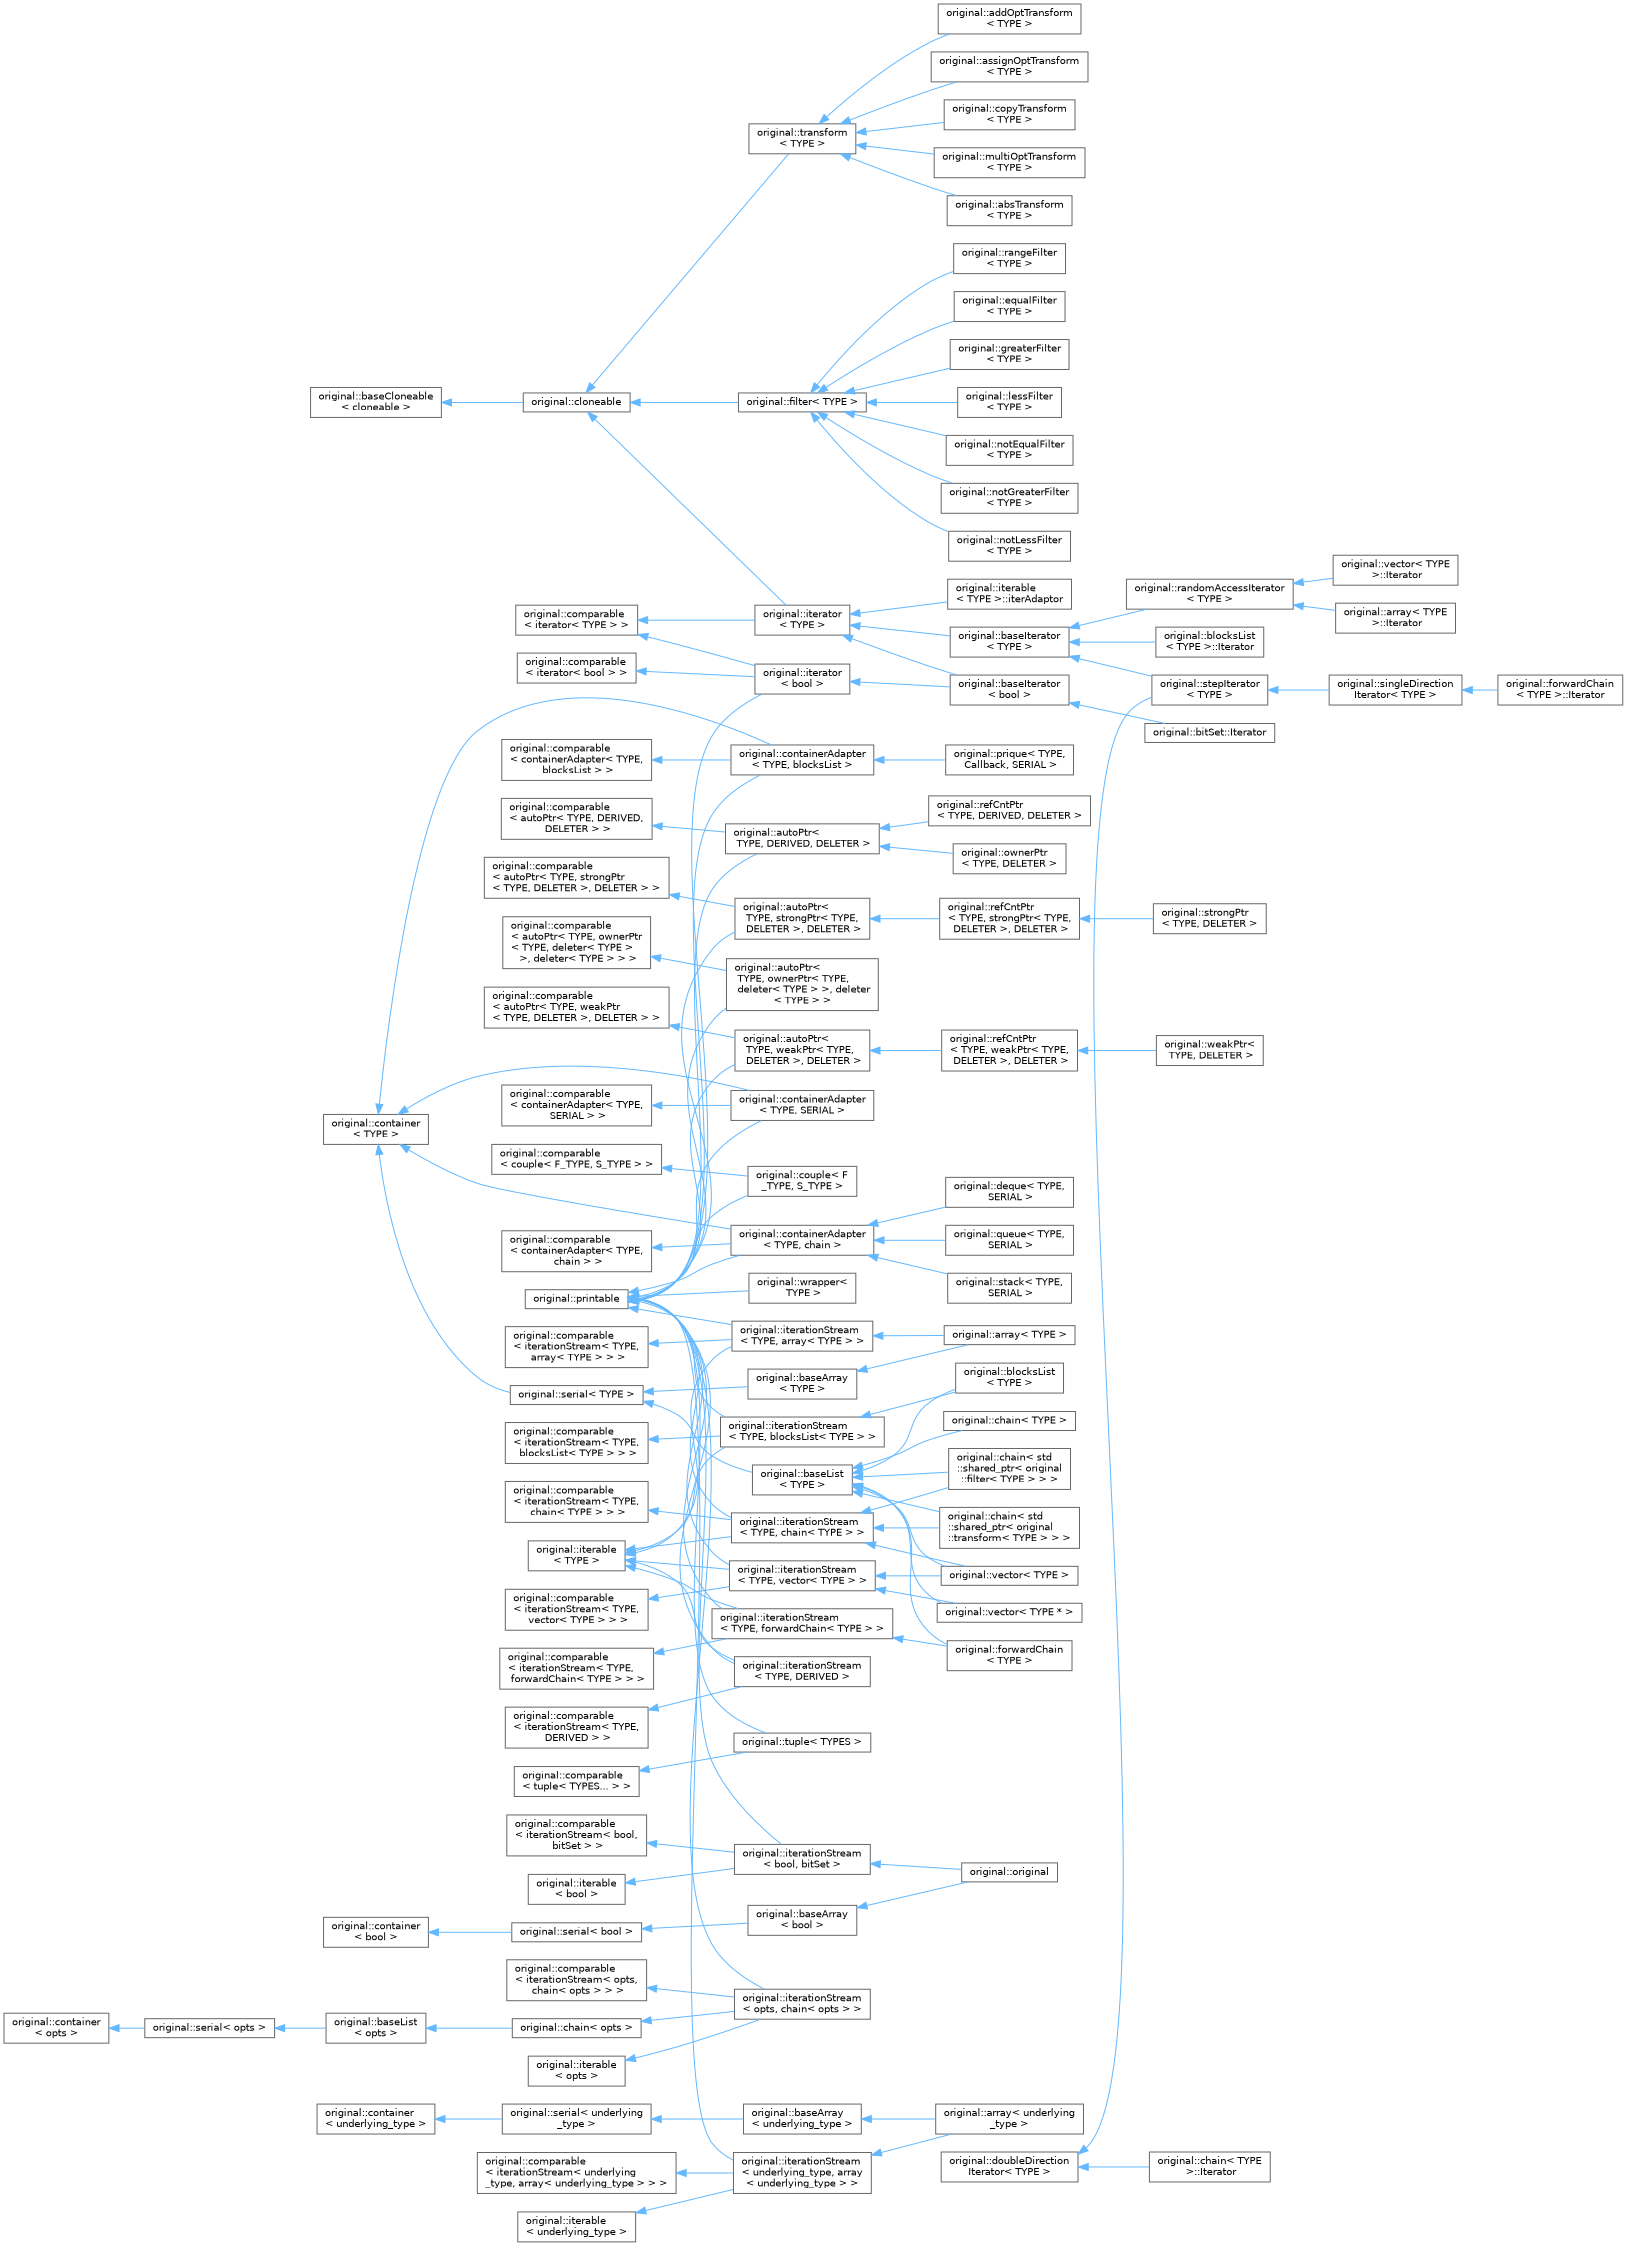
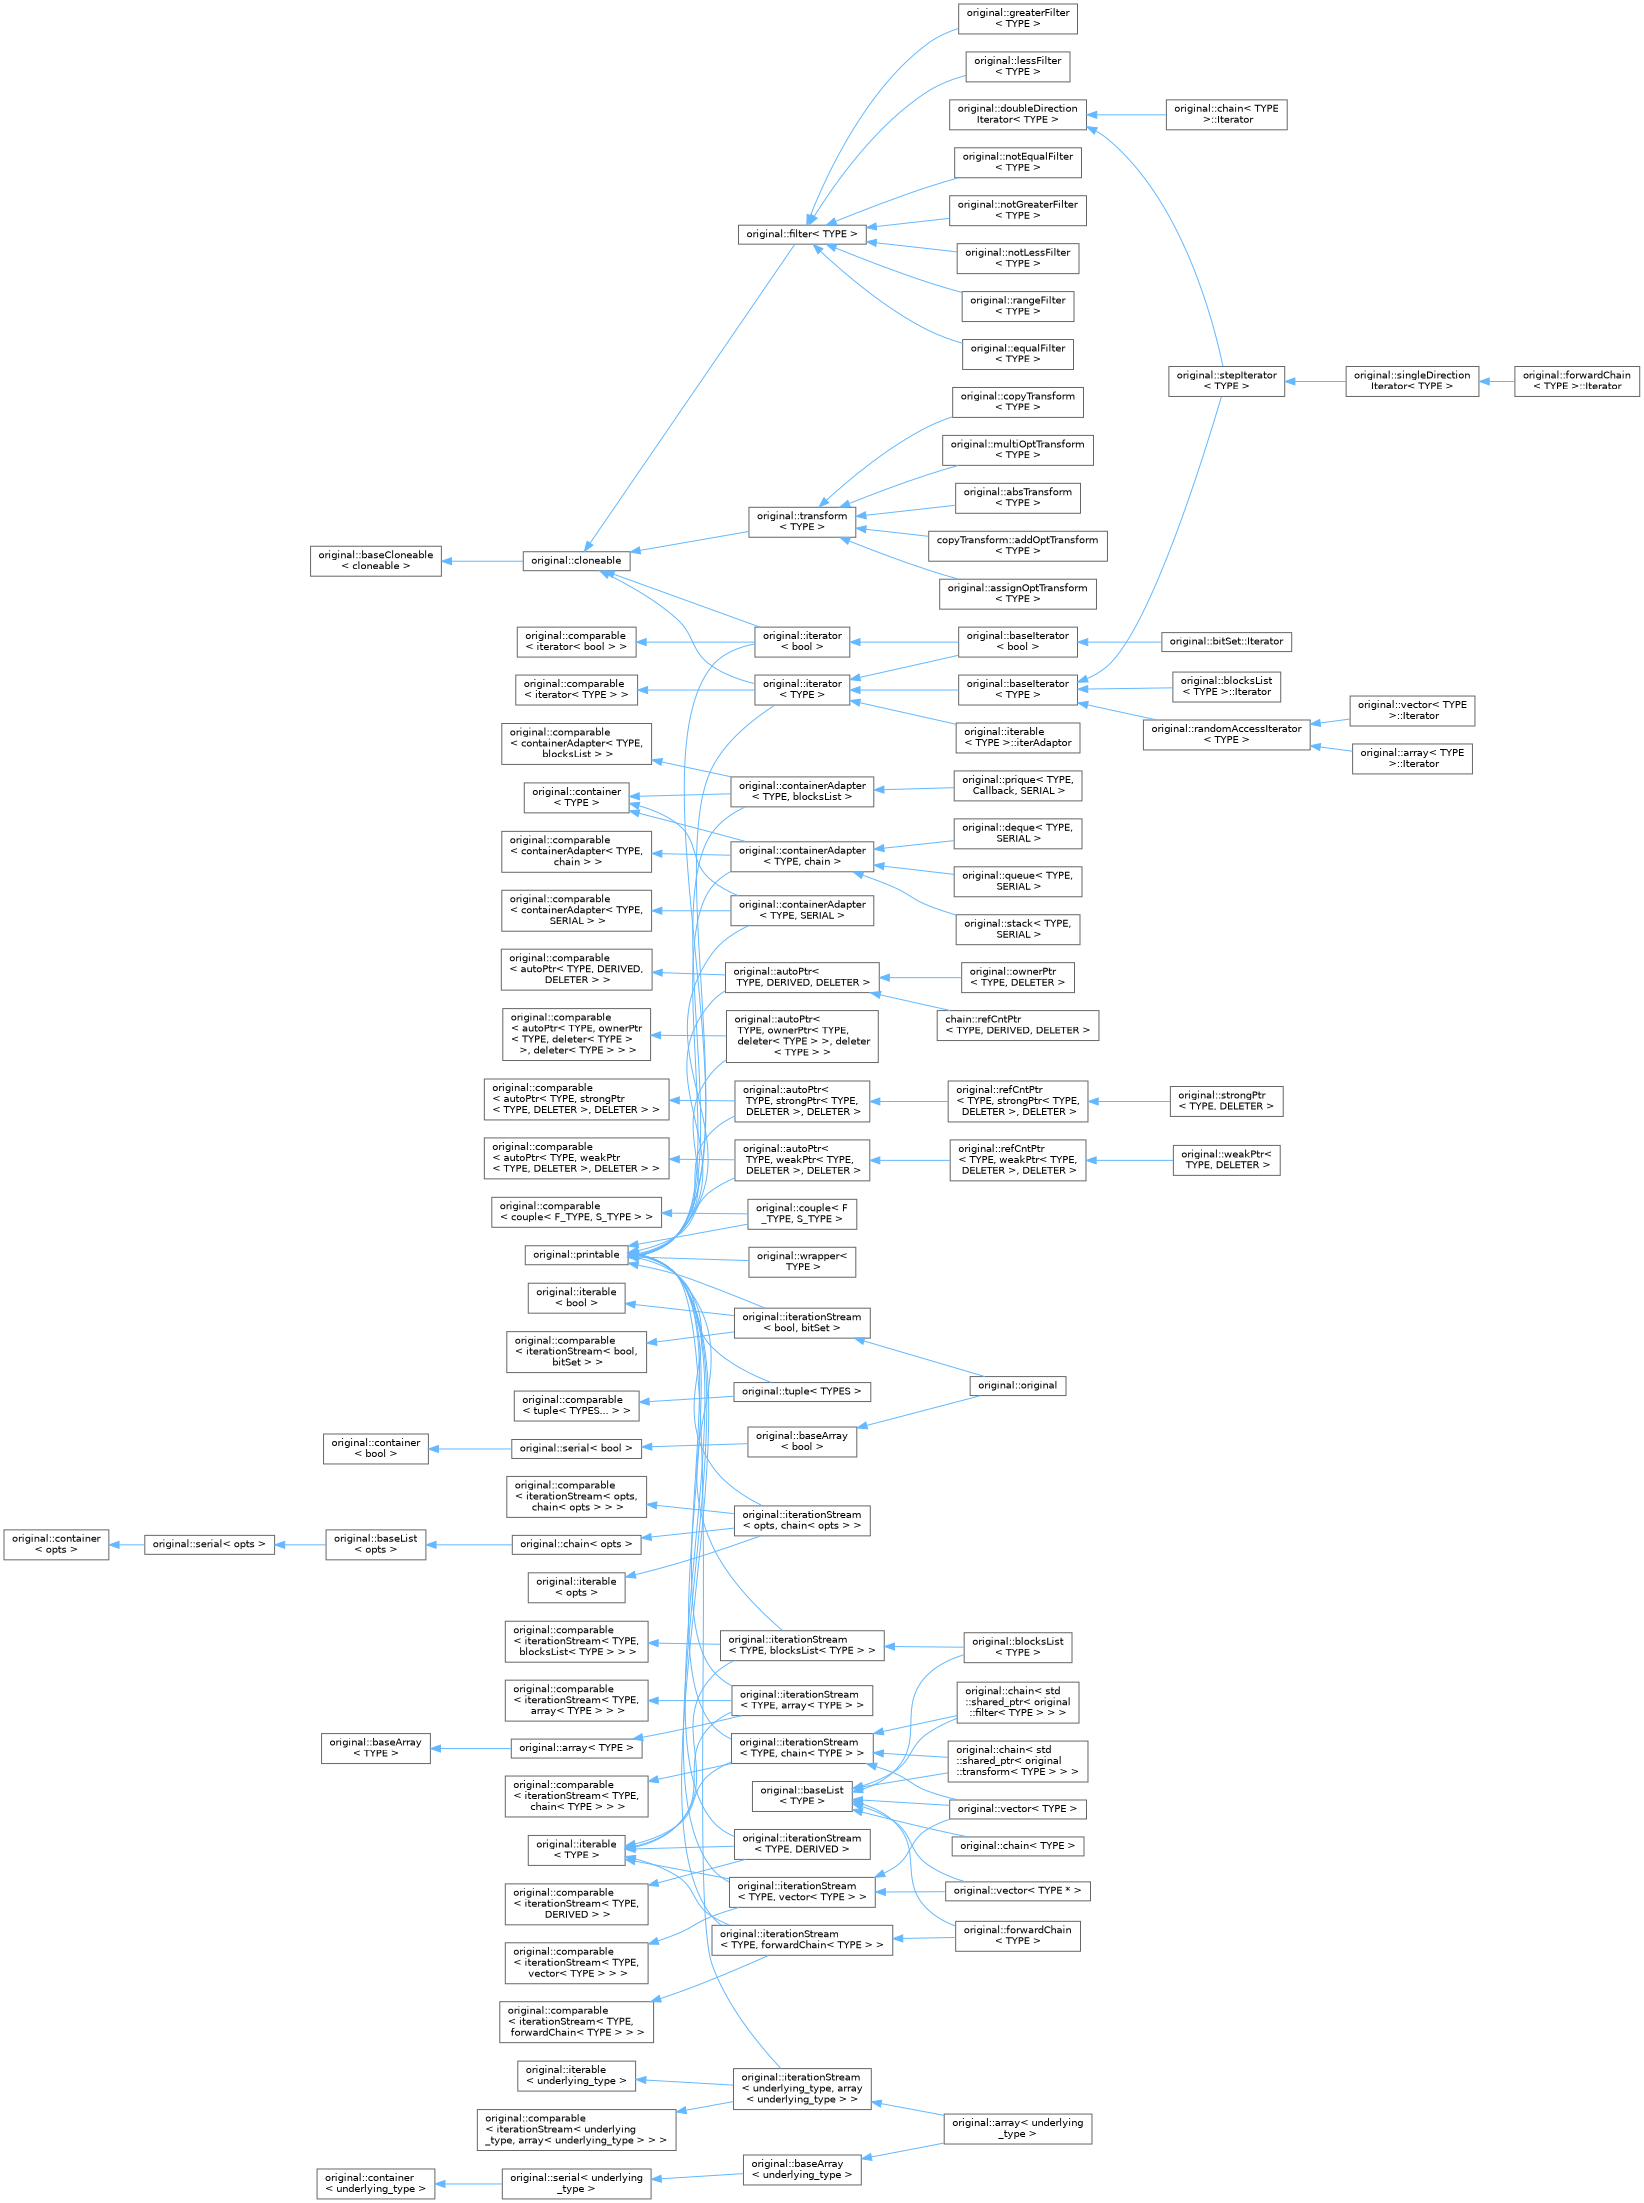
(1010, 19) -> (1018, 546)
(701, 651) -> (687, 601)
(1010, 811) -> (1018, 1026)
none -> (701, 981)
(914, 1336) -> (678, 1730)
(577, 1395) -> none
